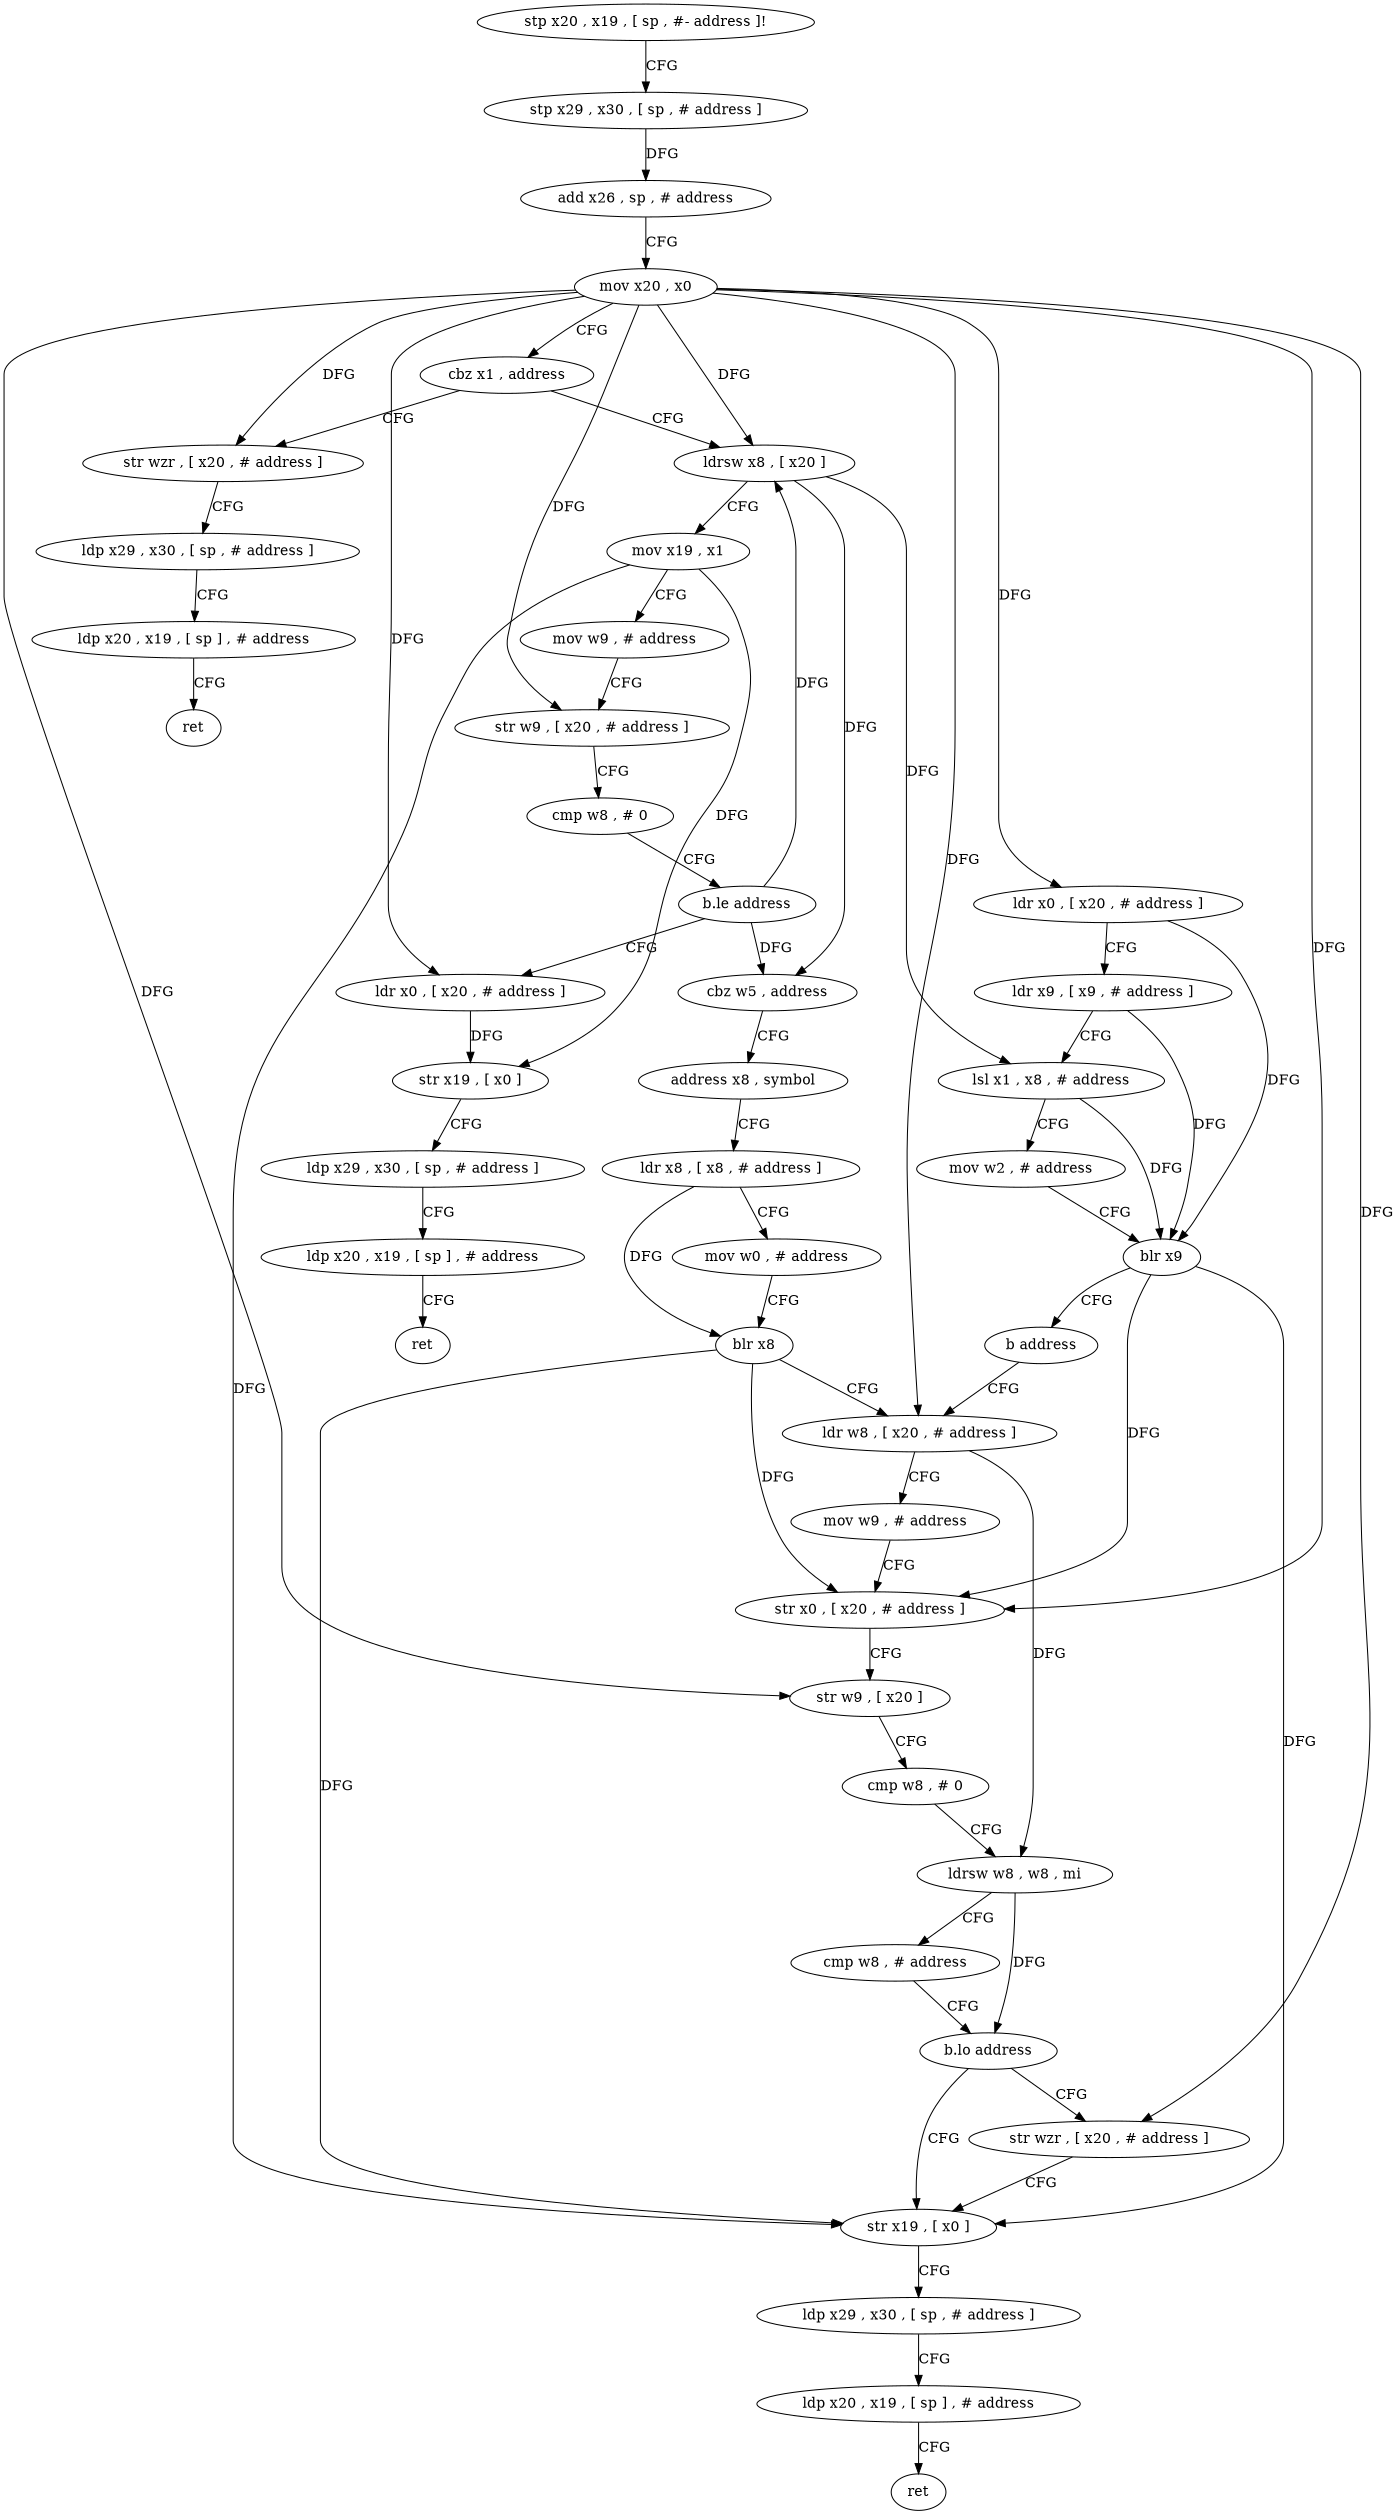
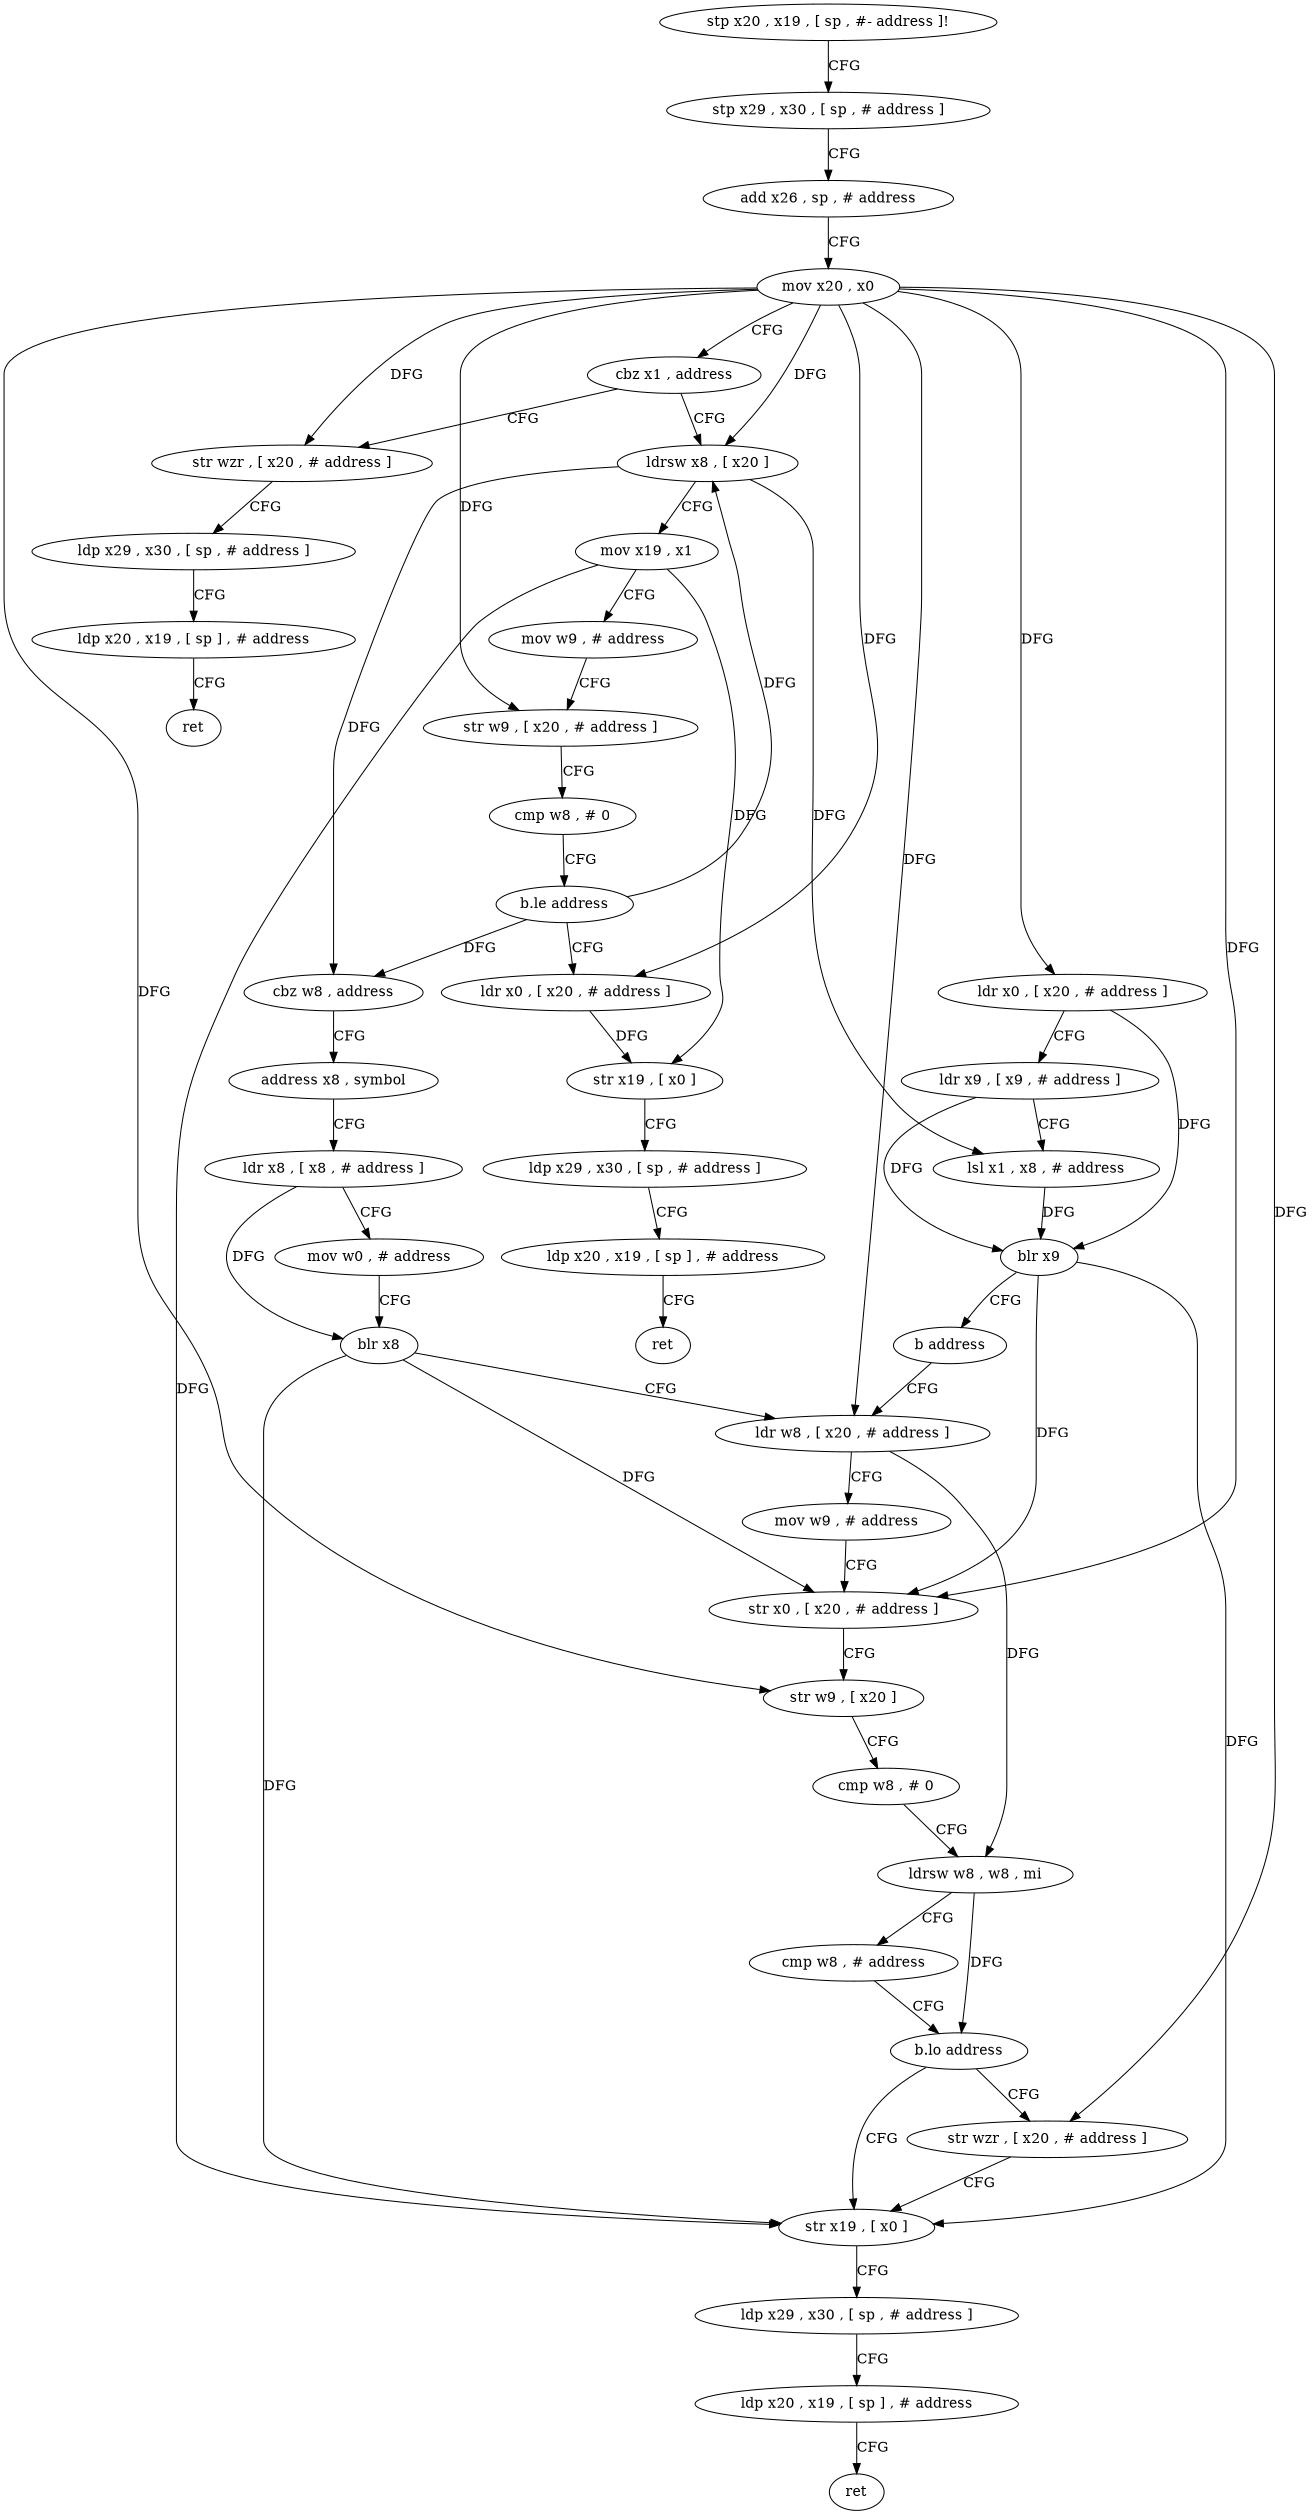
(663, 155) -> (845, 155)
(768, 993) -> (334, 993)
(1021, 1169) -> none
